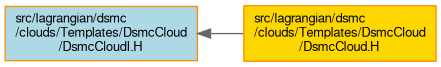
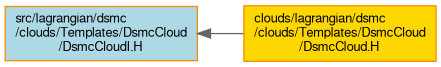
(340, 34) -> (340, 34)
